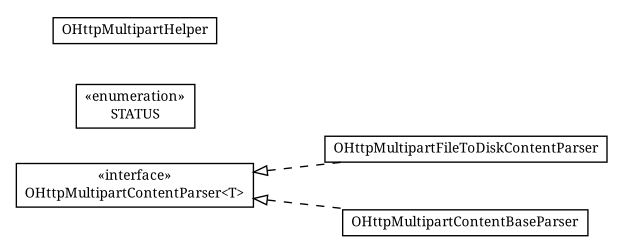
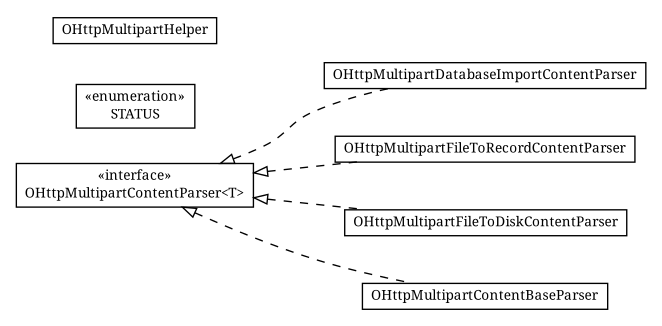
none -> (485, 75)
none -> (485, 149)
